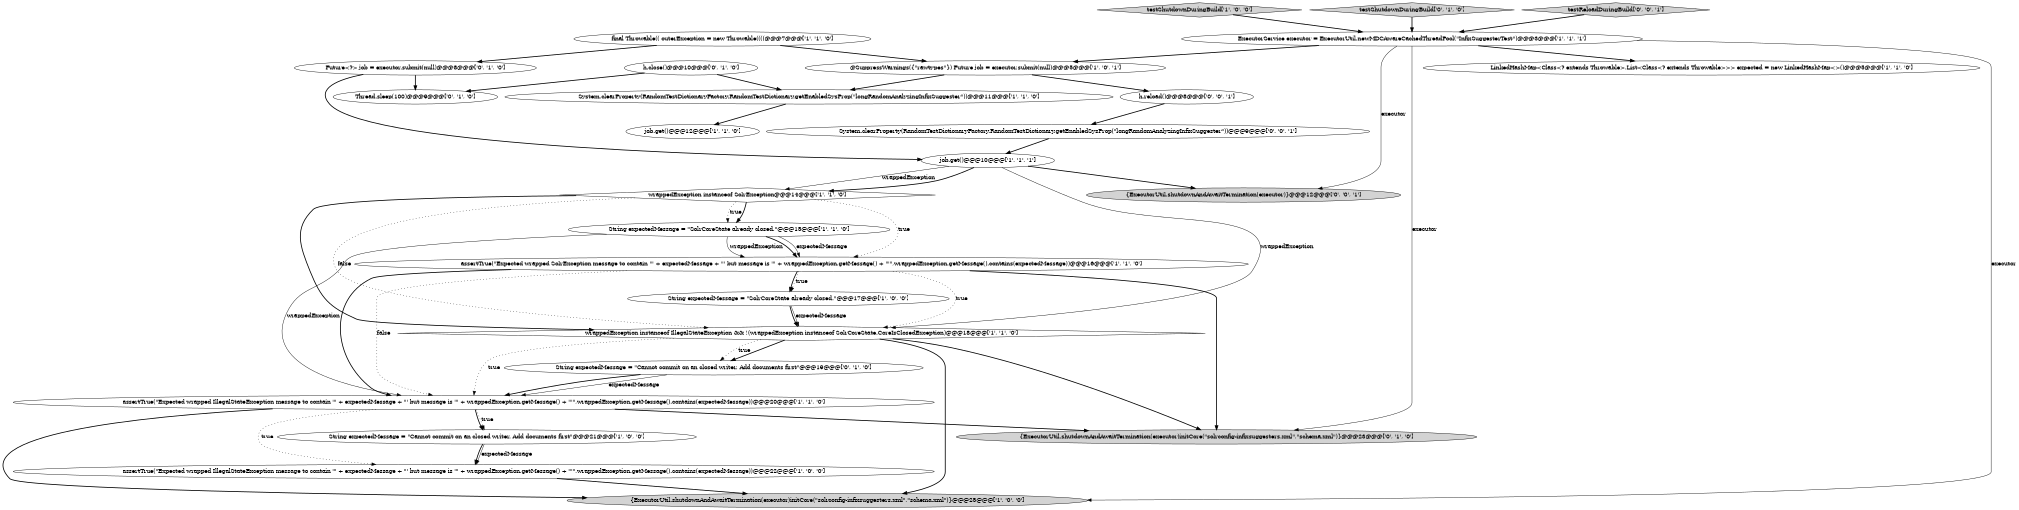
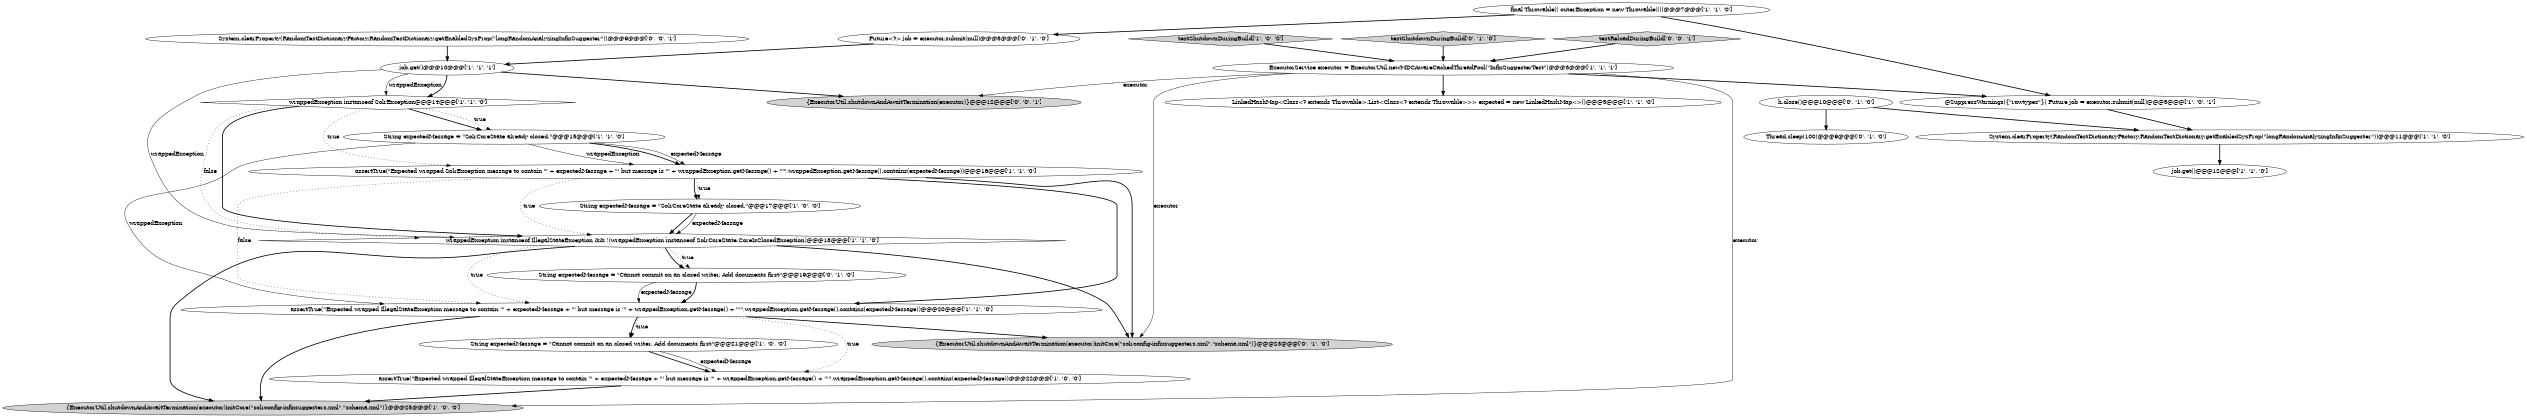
(415, 80) -> none
(1187, 97) -> none
